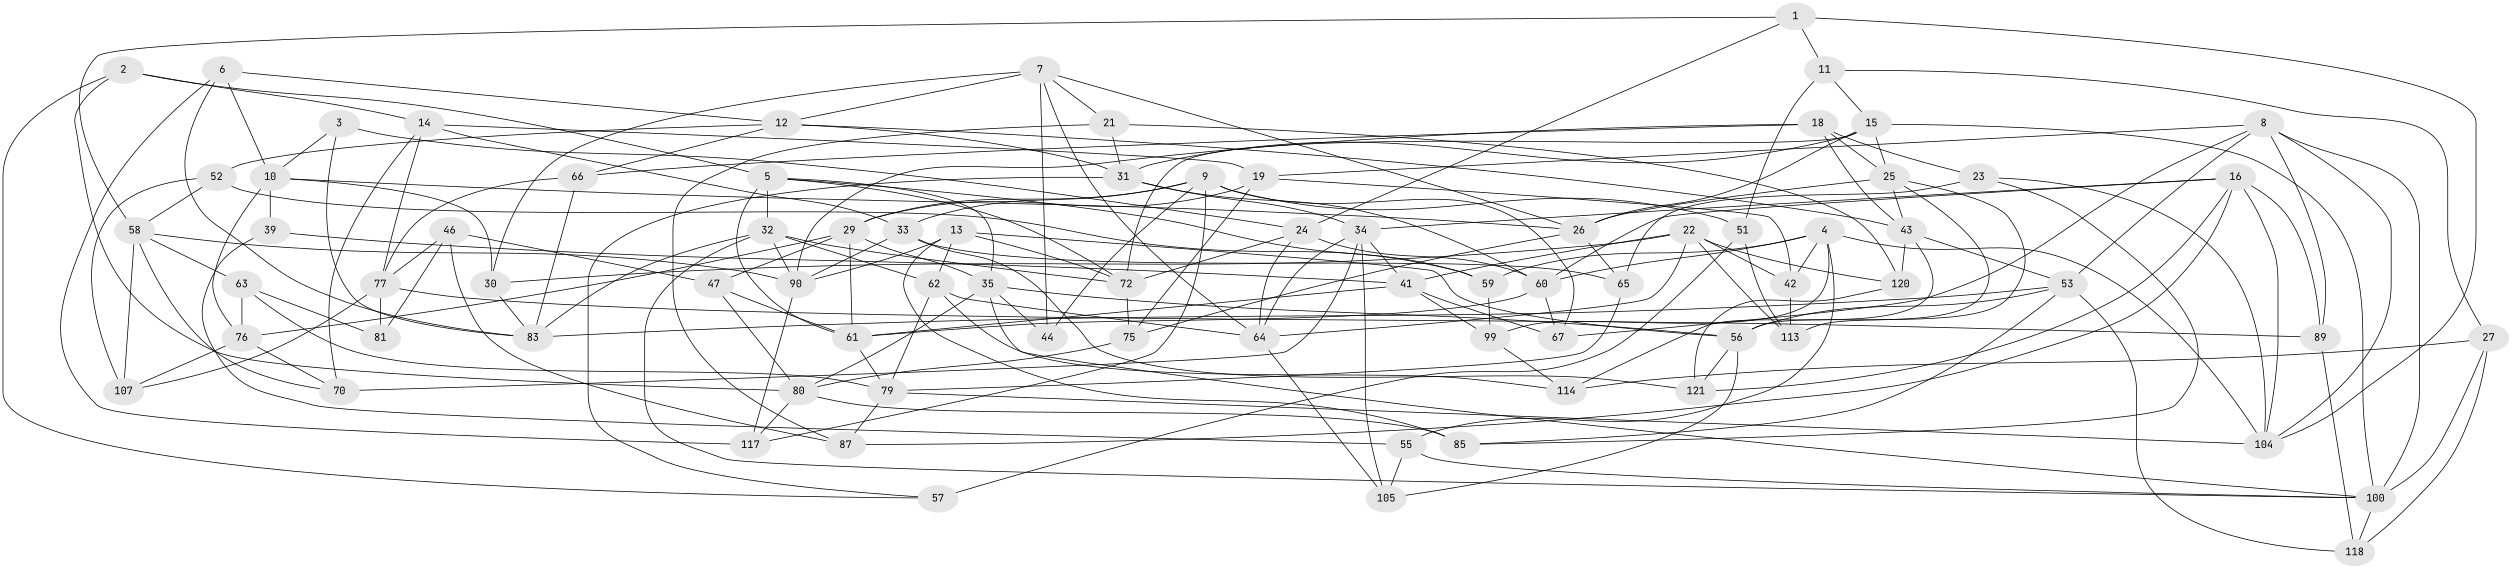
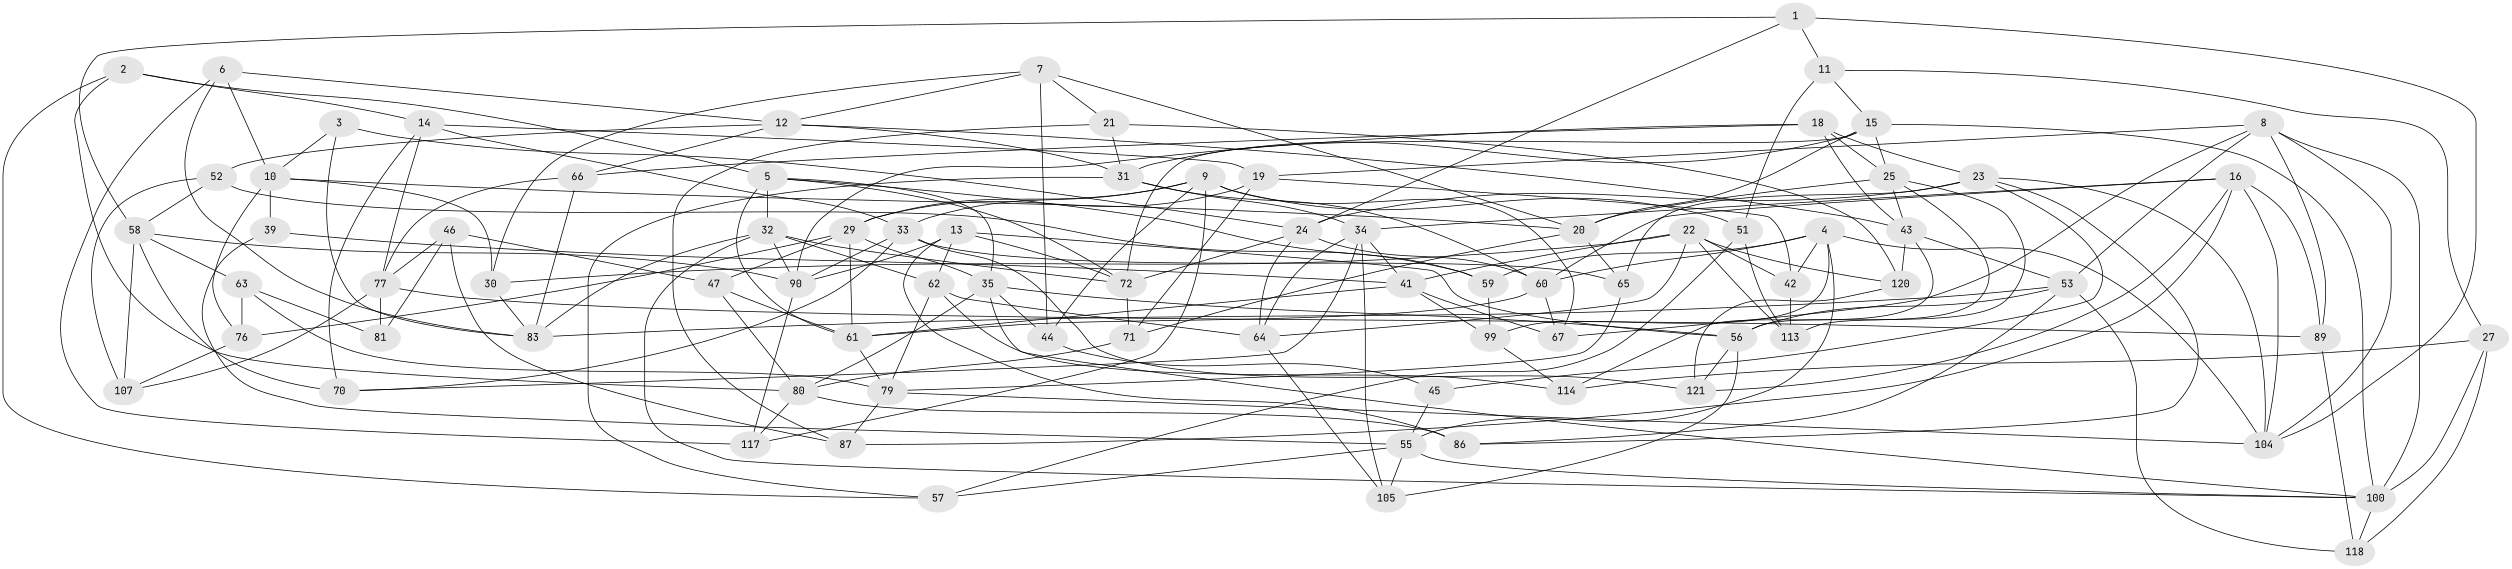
none -> (1638, 196)
(1124, 223) -> none
(1579, 231) -> (1579, 231)
(1129, 338) -> (1129, 338)
(279, 359) -> (640, 357)
none -> (1435, 392)
(1460, 445) -> (1460, 445)
none -> (1183, 471)
